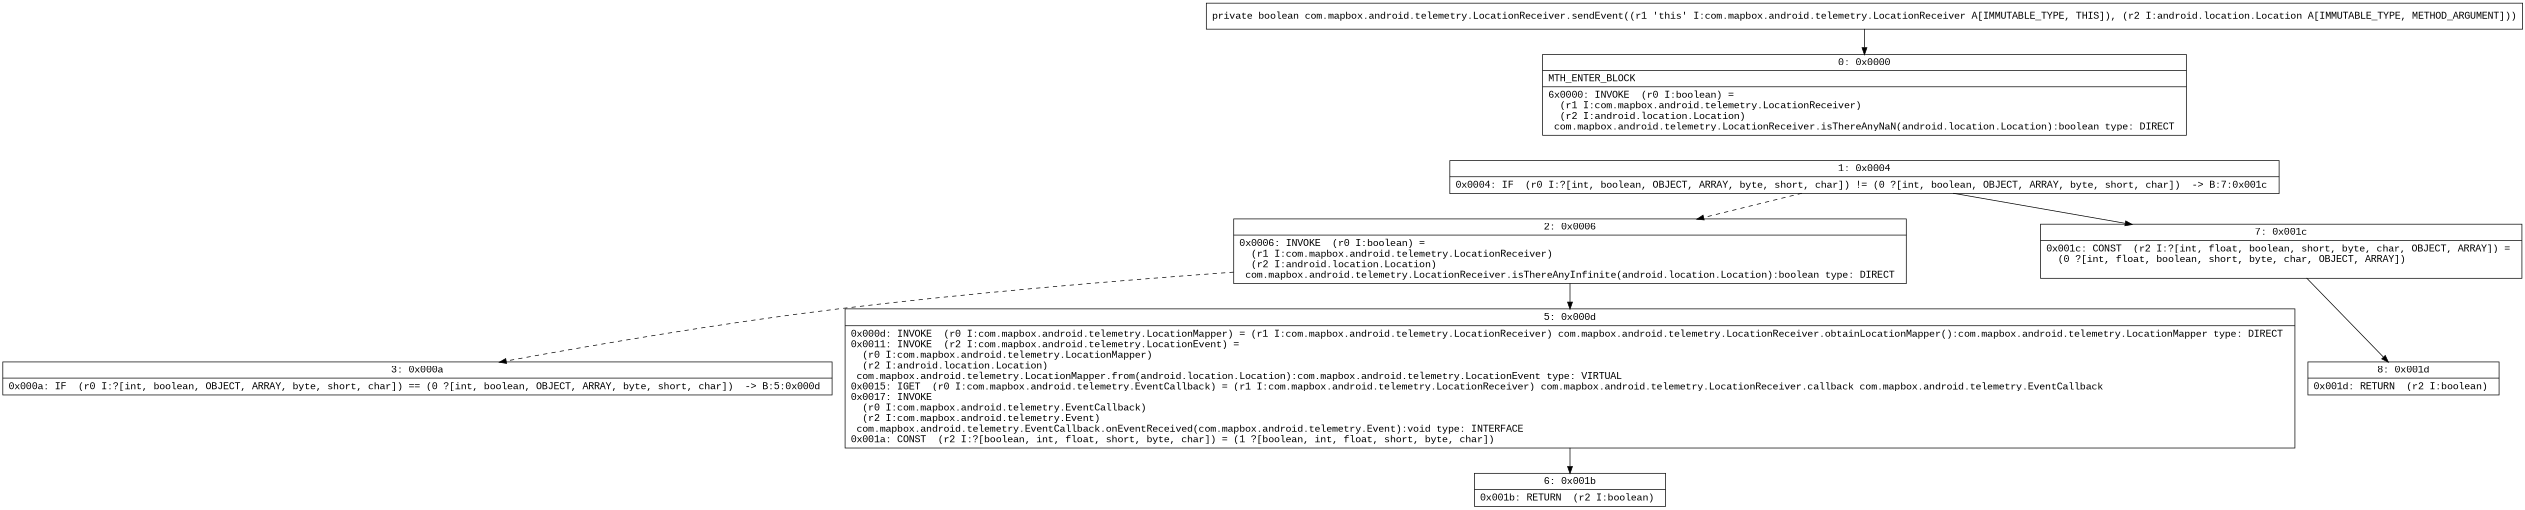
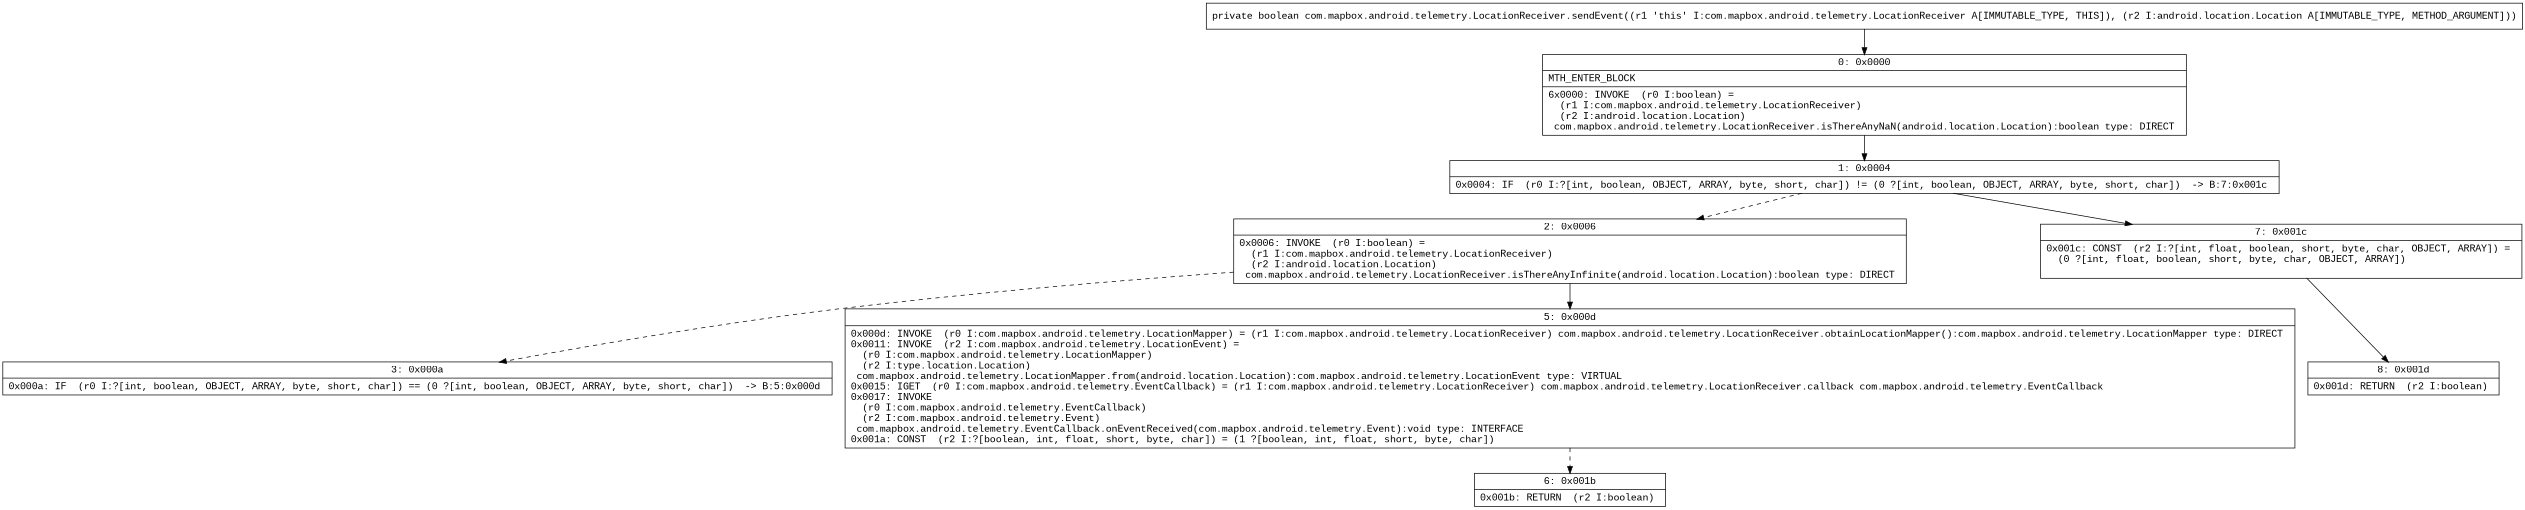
none -> (1864, 144)
(949, 365) -> (941, 365)
(1570, 457) -> (1570, 457)
